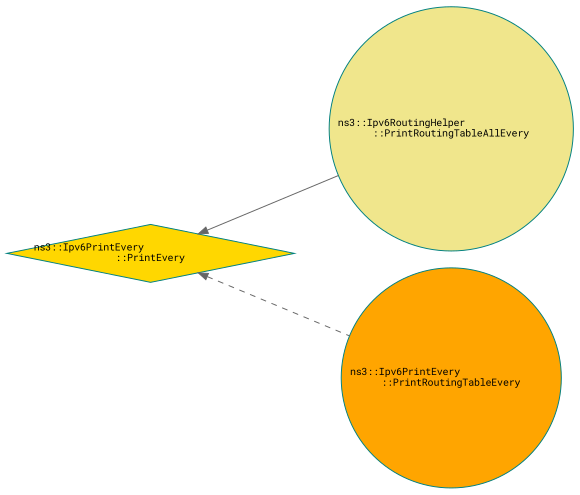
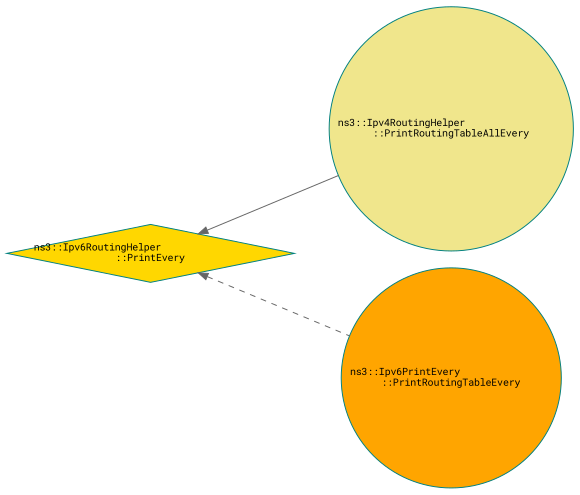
(451, 129) -> (451, 129)
(151, 253) -> (151, 253)
